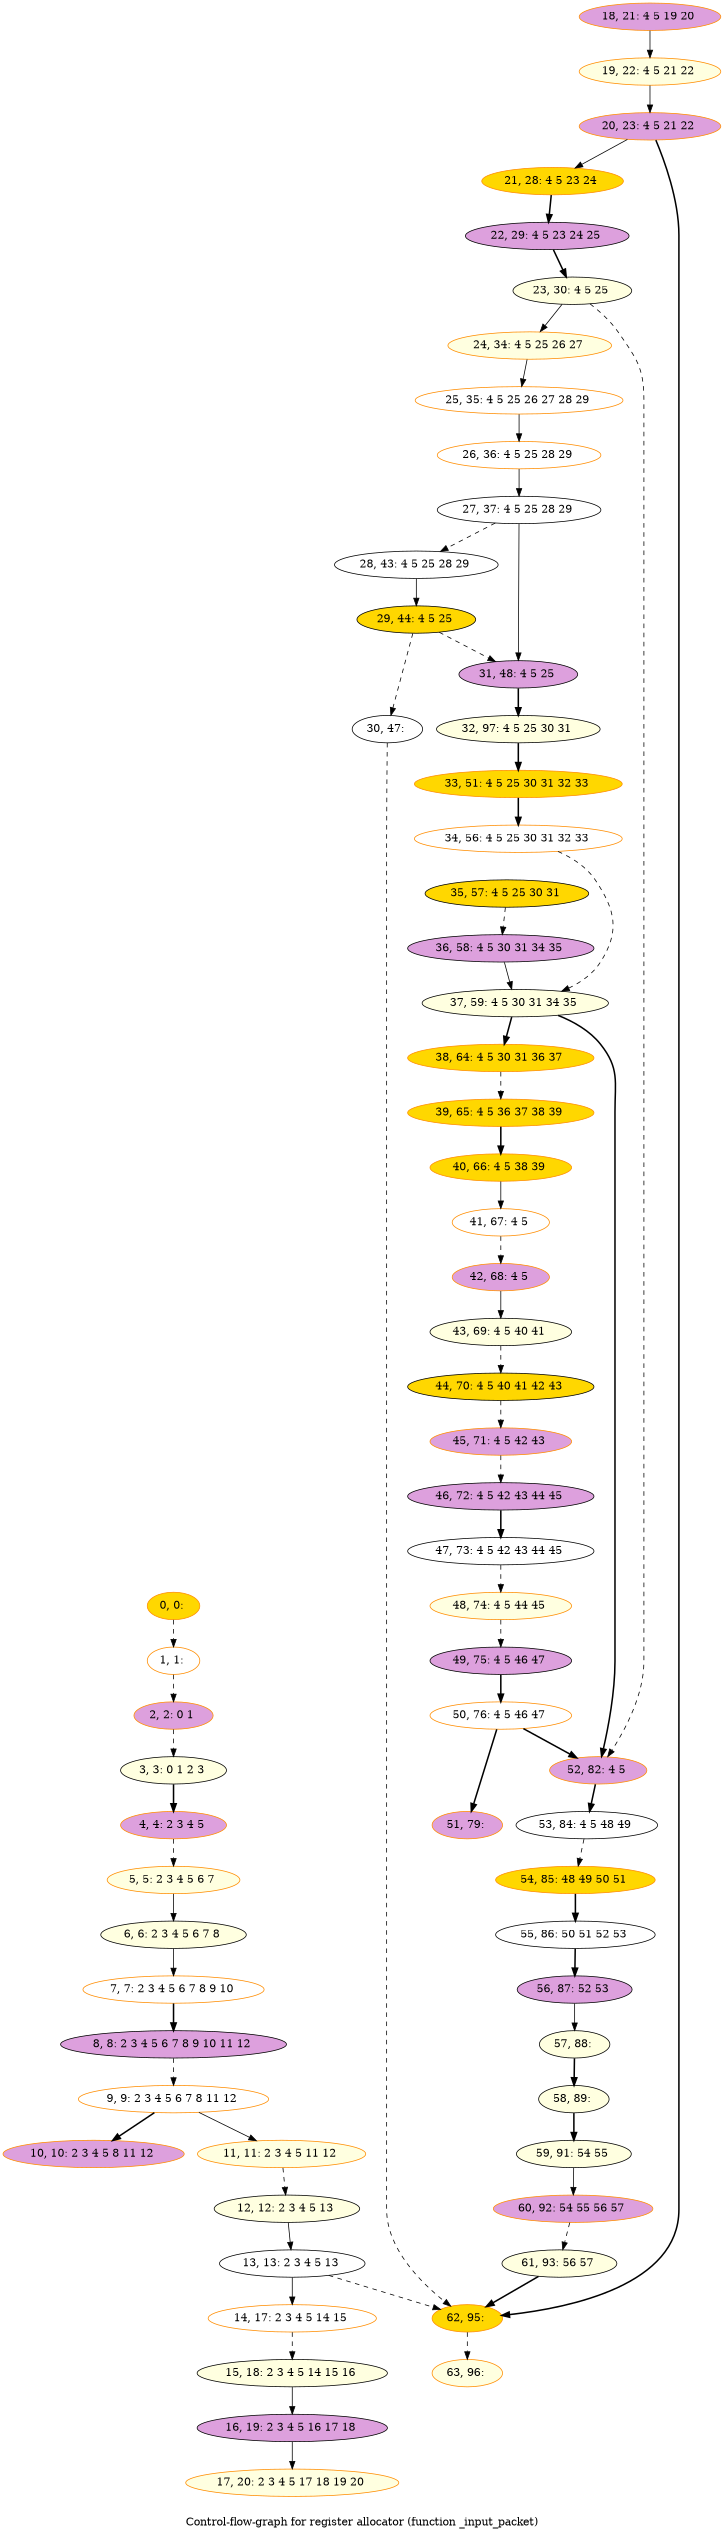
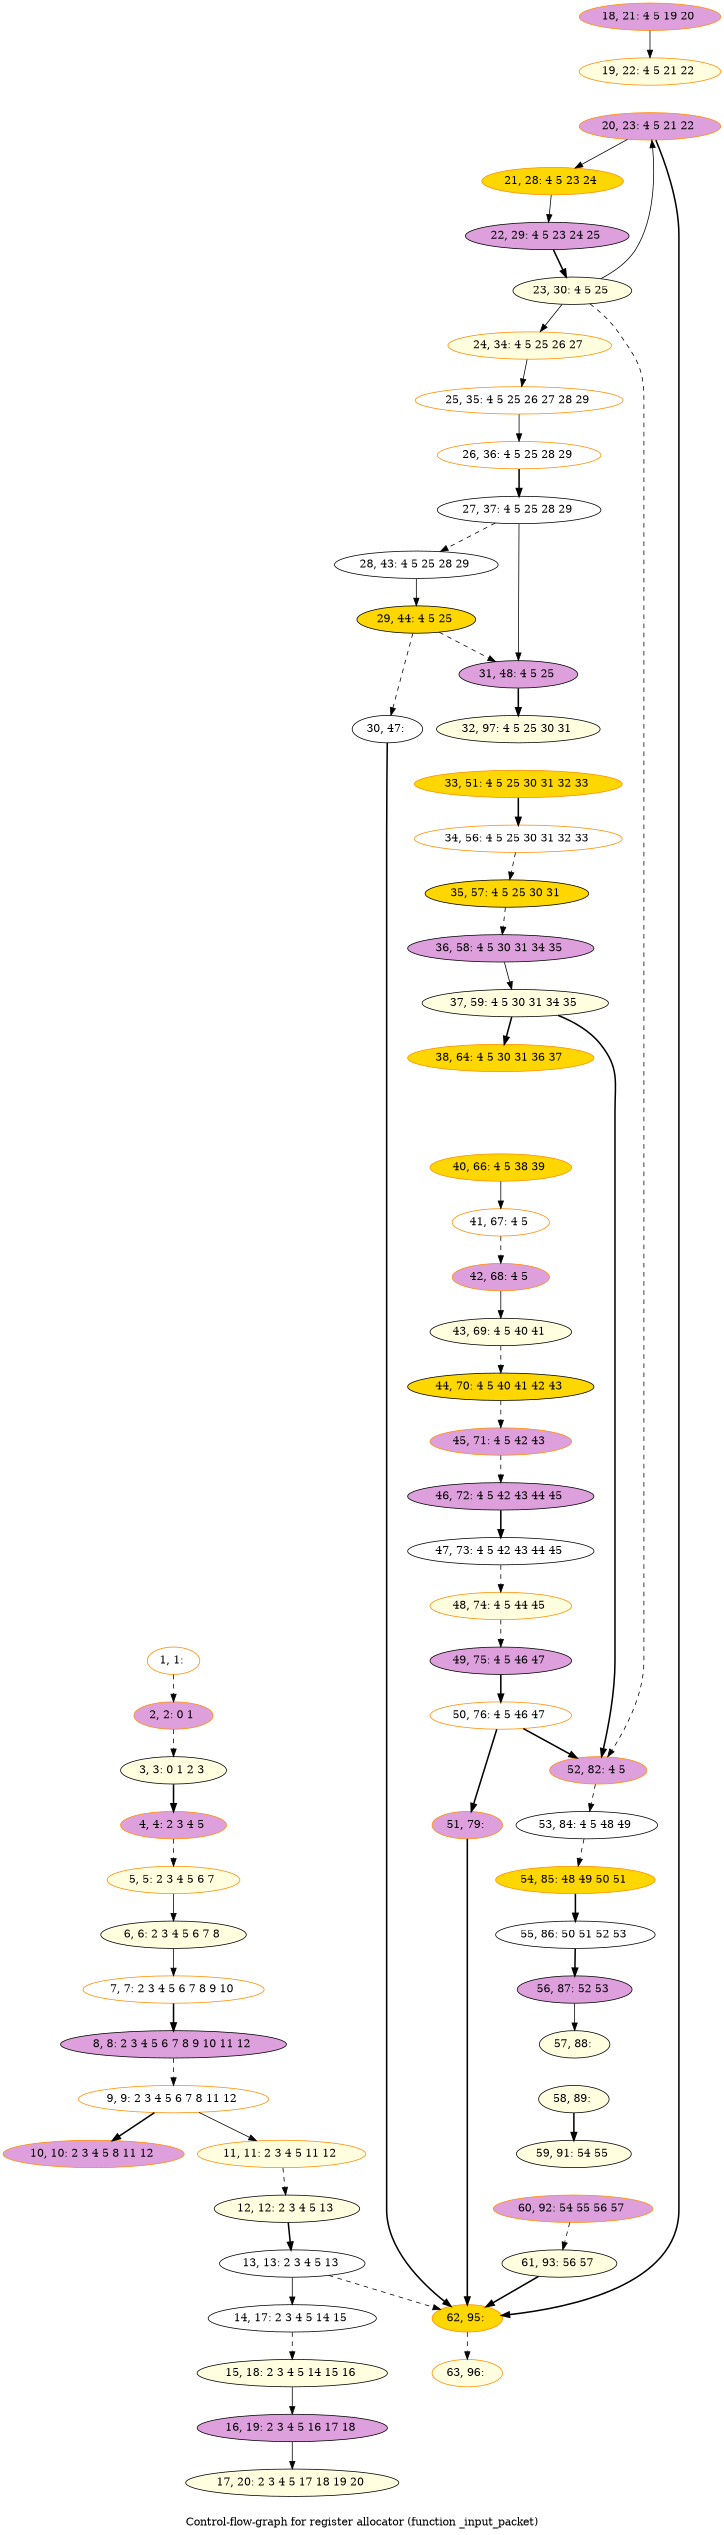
(650, 95) -> (647, 223)
(550, 205) -> (550, 205)
(519, 479) -> (519, 479)
(518, 753) -> none
(612, 917) -> (513, 862)
(501, 1113) -> none
(387, 1532) -> (387, 1532)
(174, 1606) -> none
(593, 1794) -> (593, 1794)
none -> (467, 2068)
(574, 2068) -> none
(574, 2178) -> none
(289, 2232) -> (289, 2232)
(292, 2318) -> (292, 2318)
(292, 2483) -> (292, 2483)
